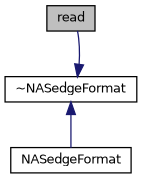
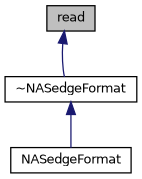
(79, 48) -> (63, 60)
